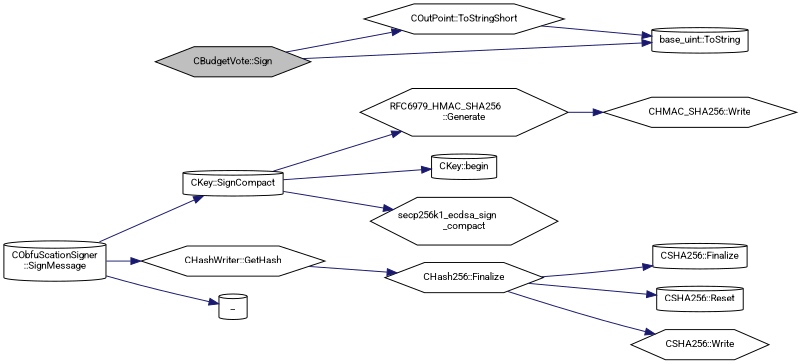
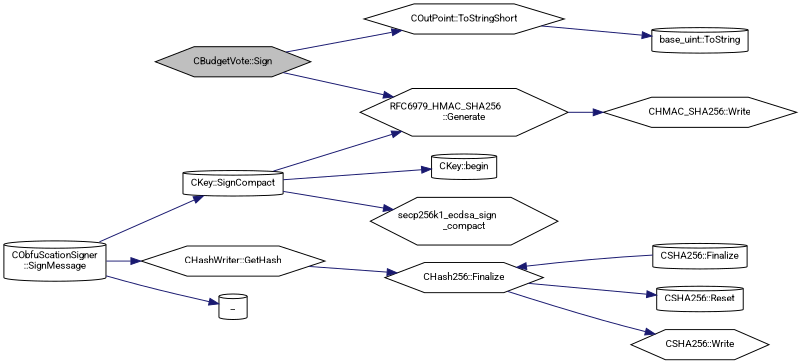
(472, 51) -> (333, 84)
(592, 272) -> (590, 260)
